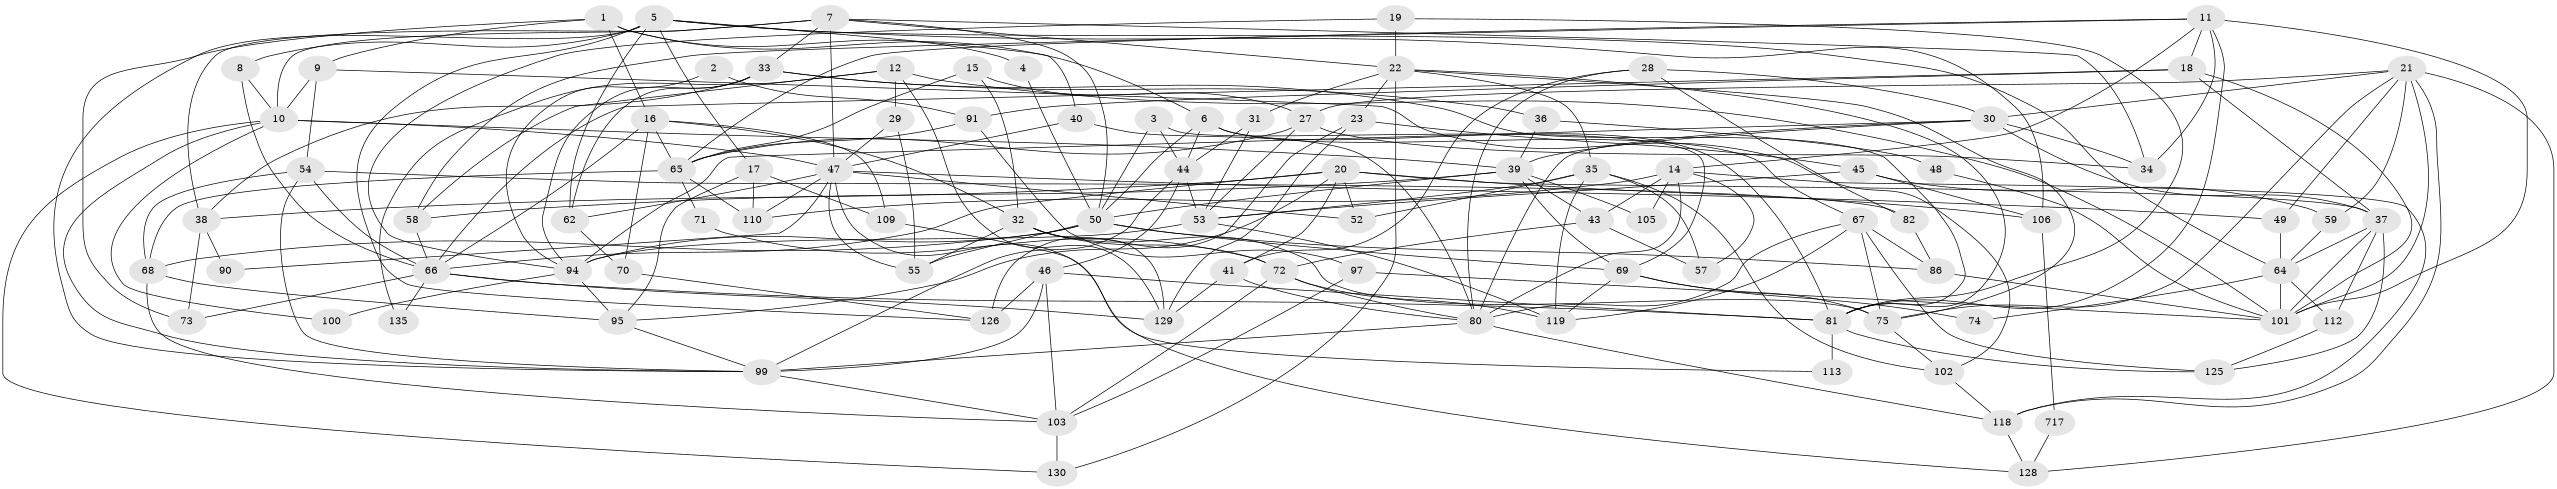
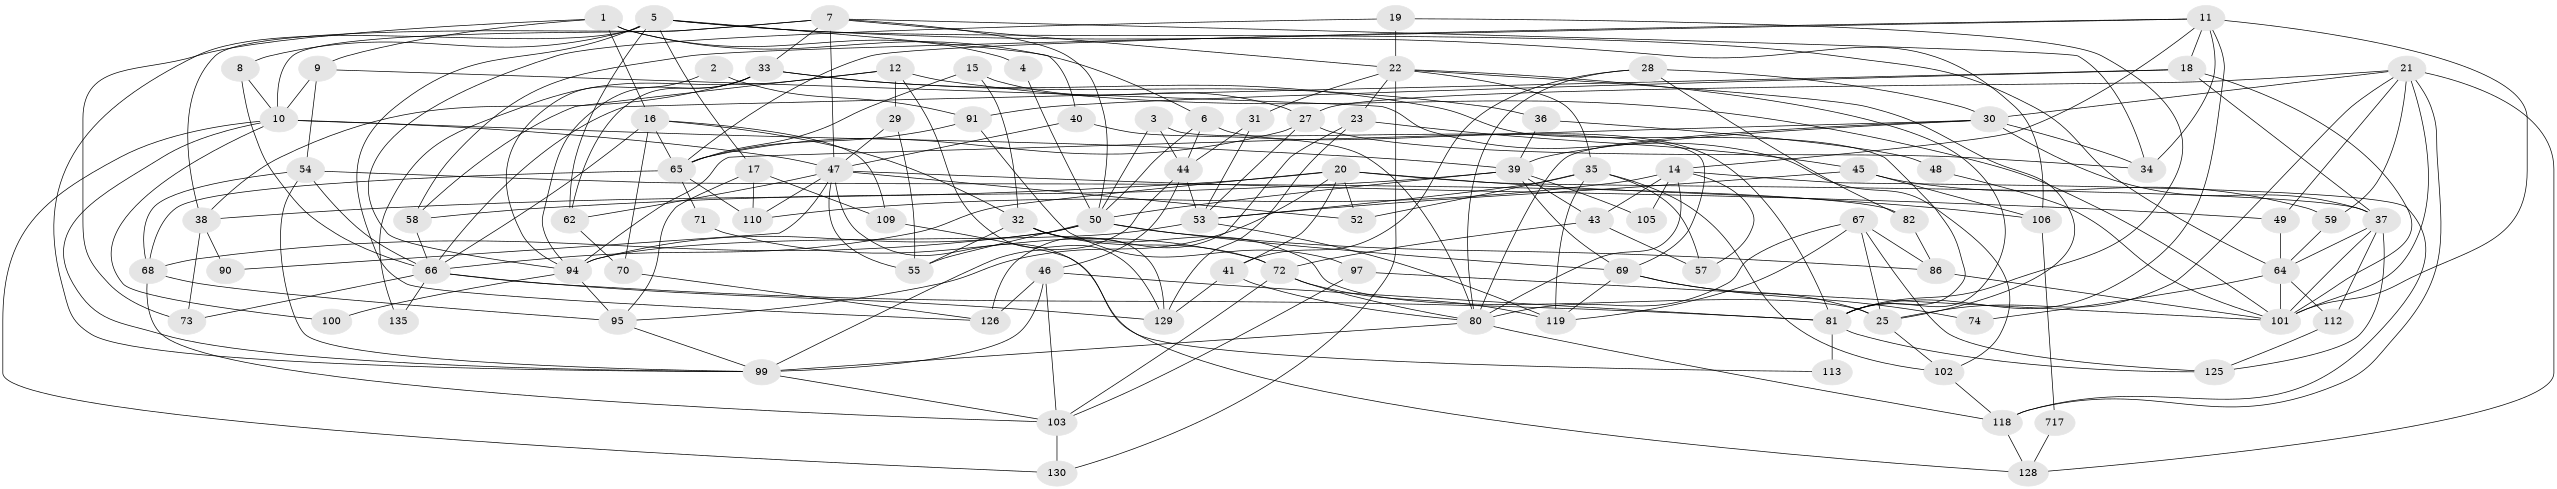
(1507, 140) -> none
(1883, 322) -> (1883, 322)
